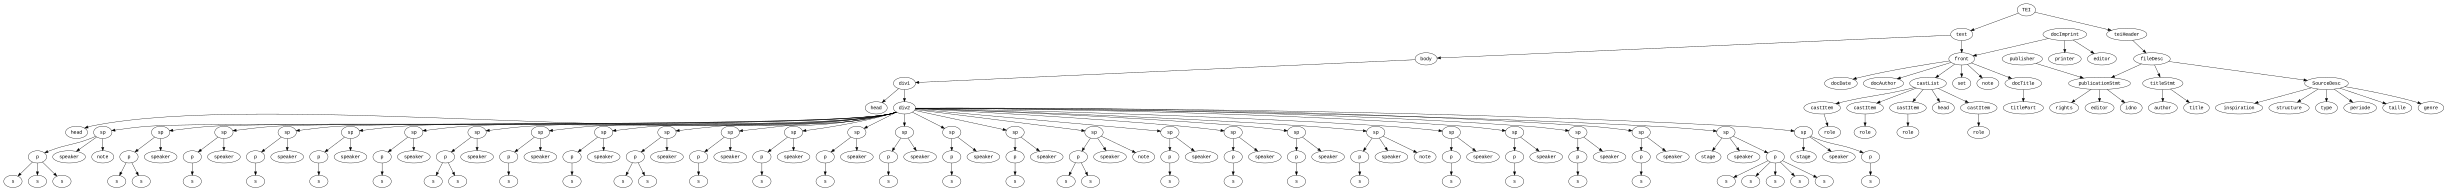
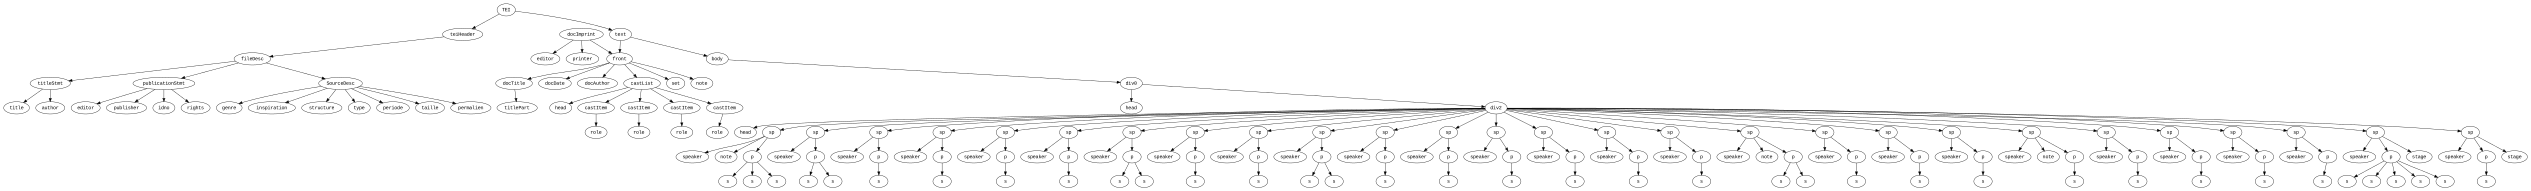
(2058, 70) -> (146, 95)
(904, 83) -> (1131, 83)
none -> (471, 108)
